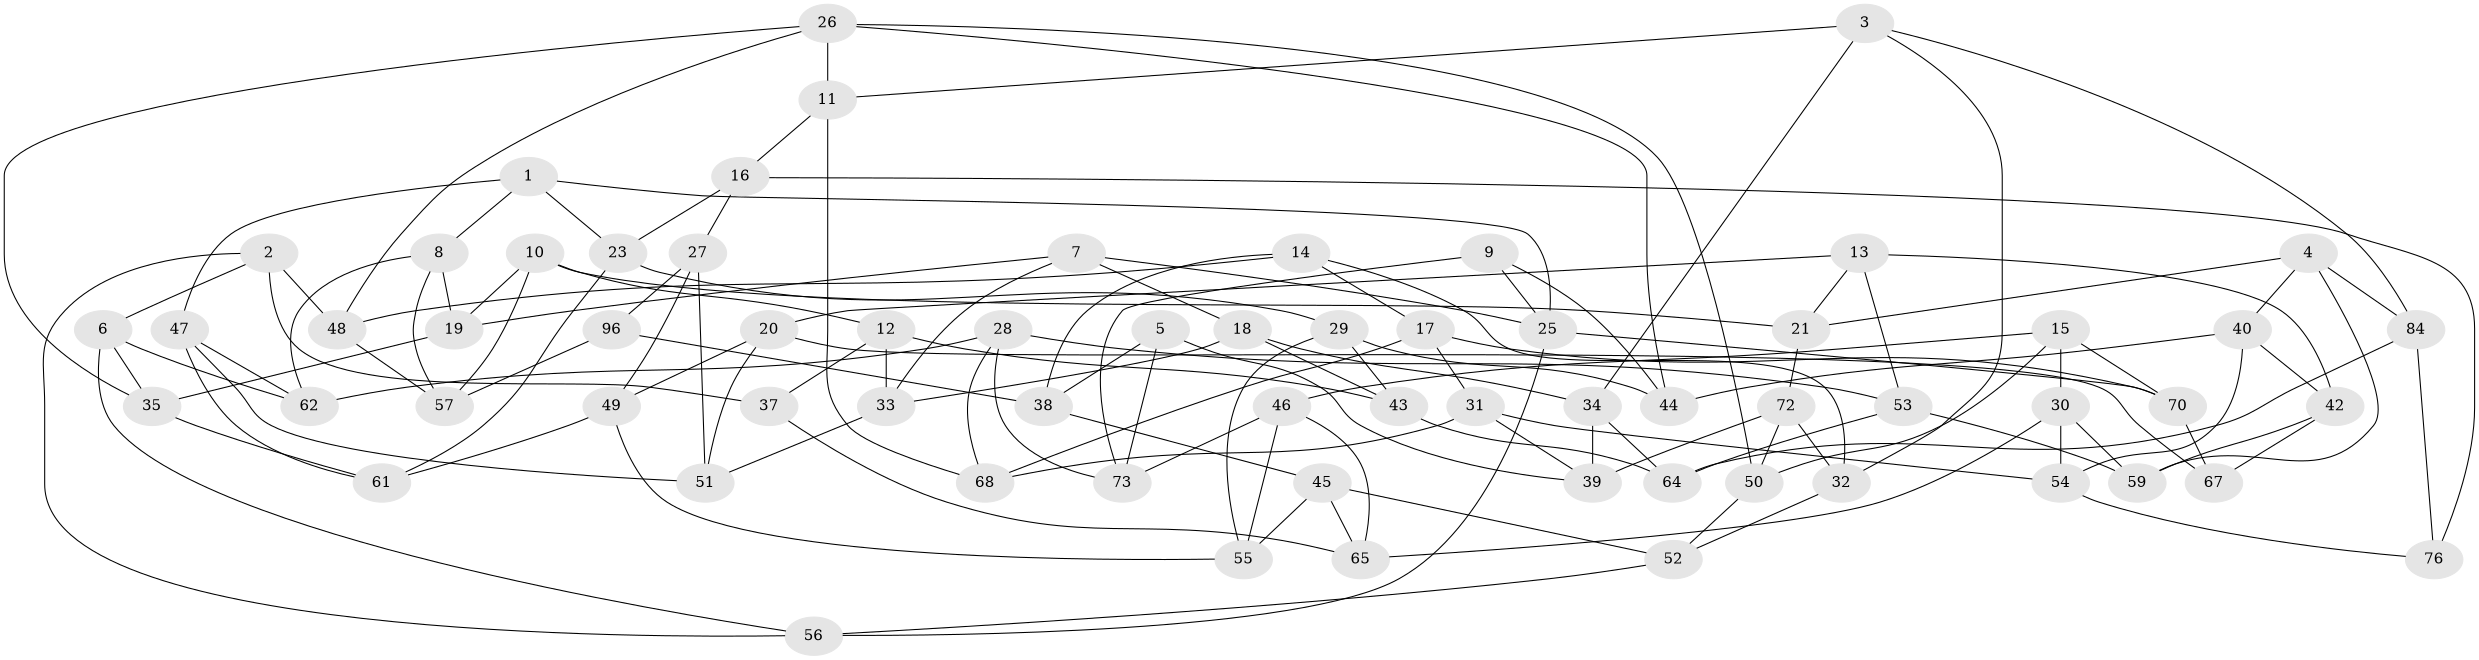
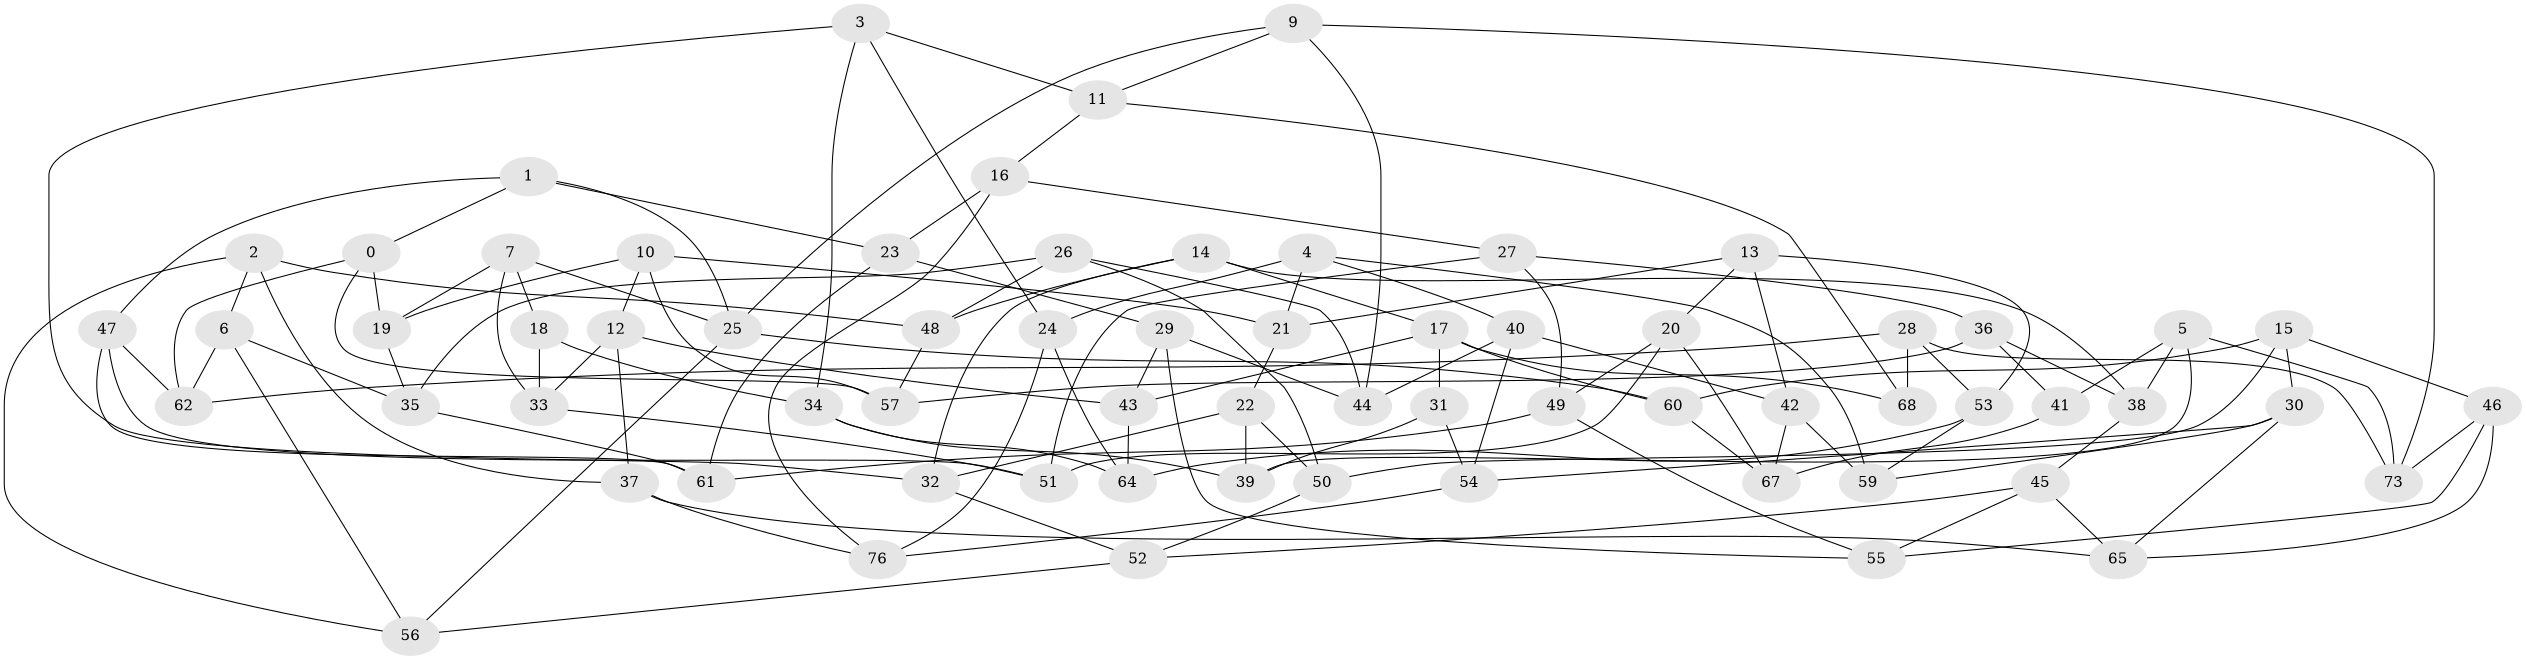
(828, 62) -> (1196, 62)
(439, 253) -> (371, 253)
(612, 330) -> (1984, 330)
(2416, 330) -> (1048, 330)
(1329, 372) -> (1252, 376)
(1786, 406) -> (1246, 406)
none -> (2061, 406)
(2178, 406) -> (1673, 406)
(1245, 453) -> none
none -> (750, 528)
